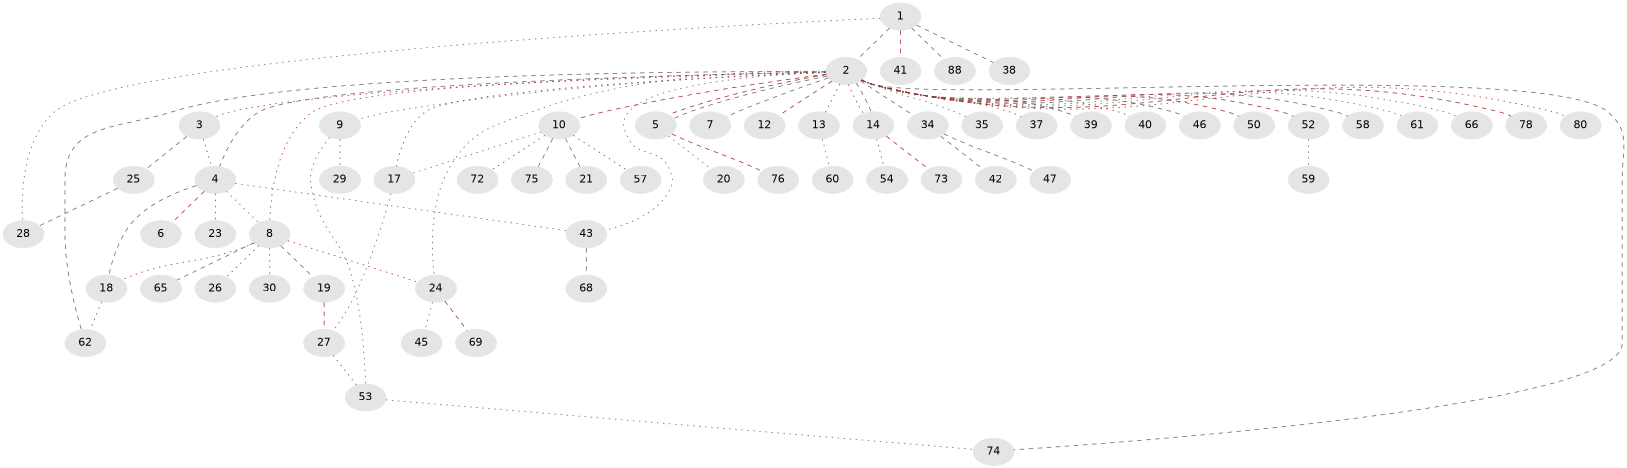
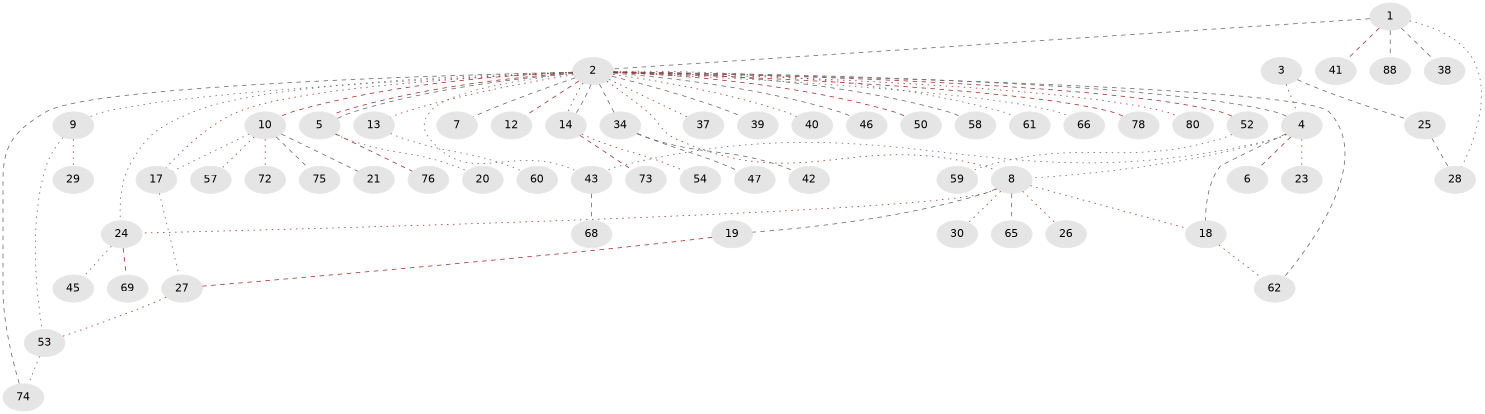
(520, 84) -> none
(982, 125) -> none
